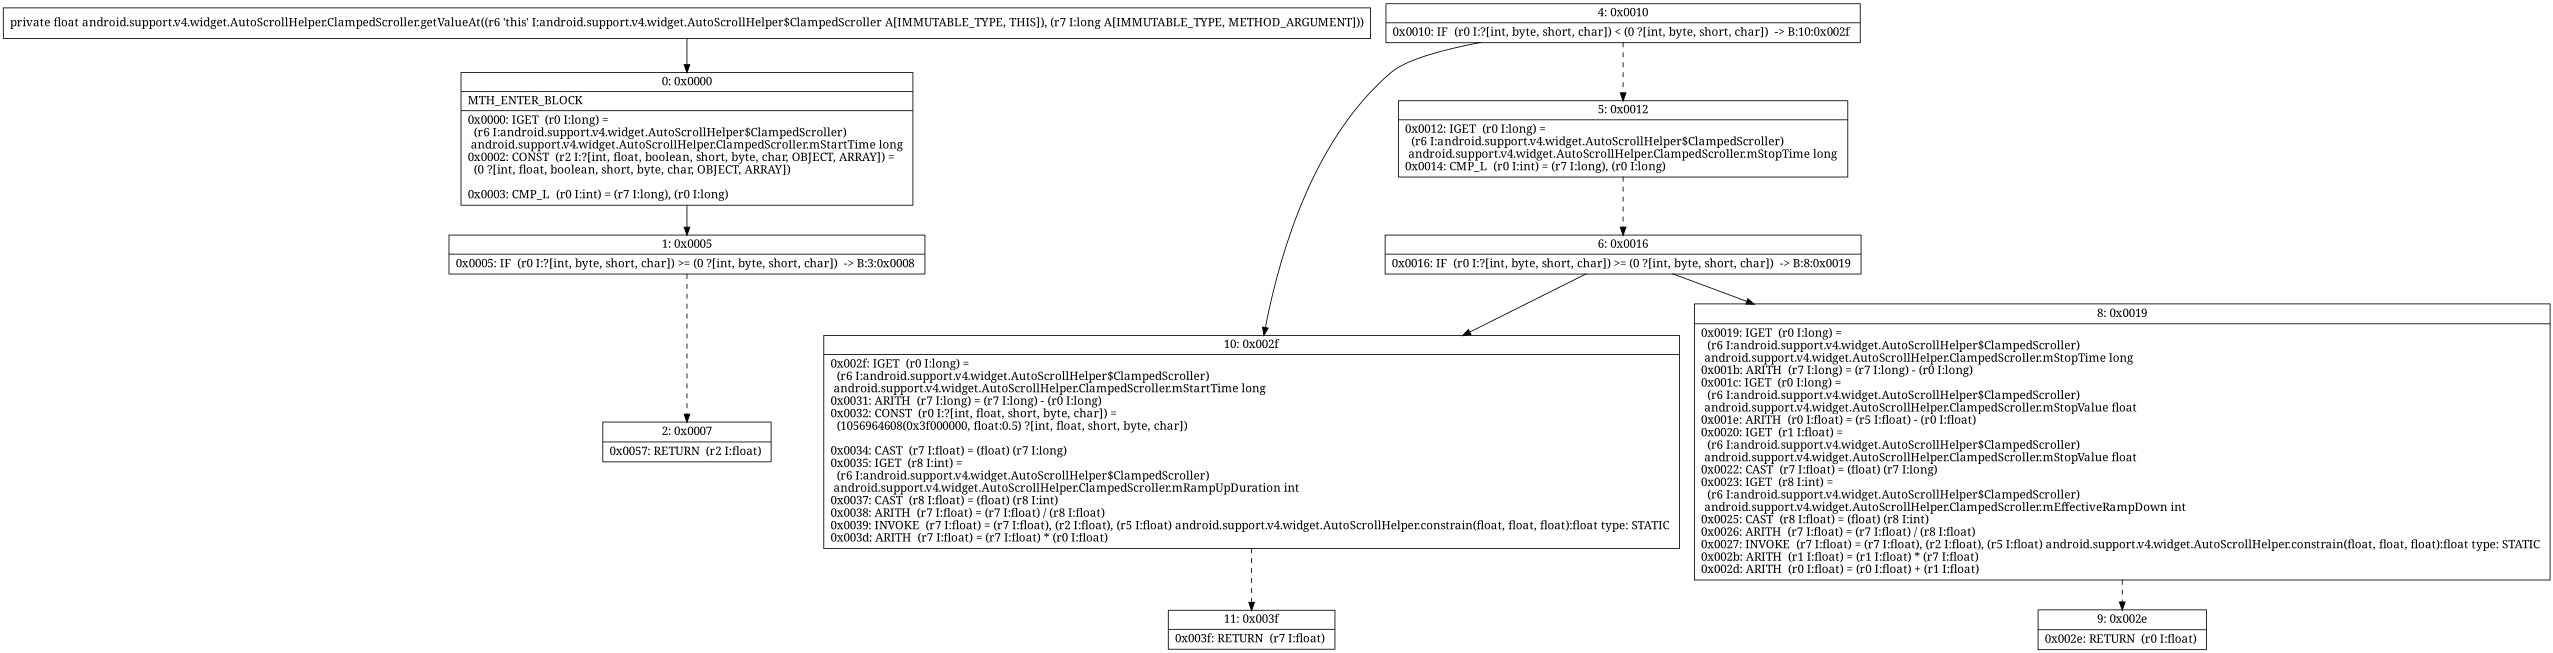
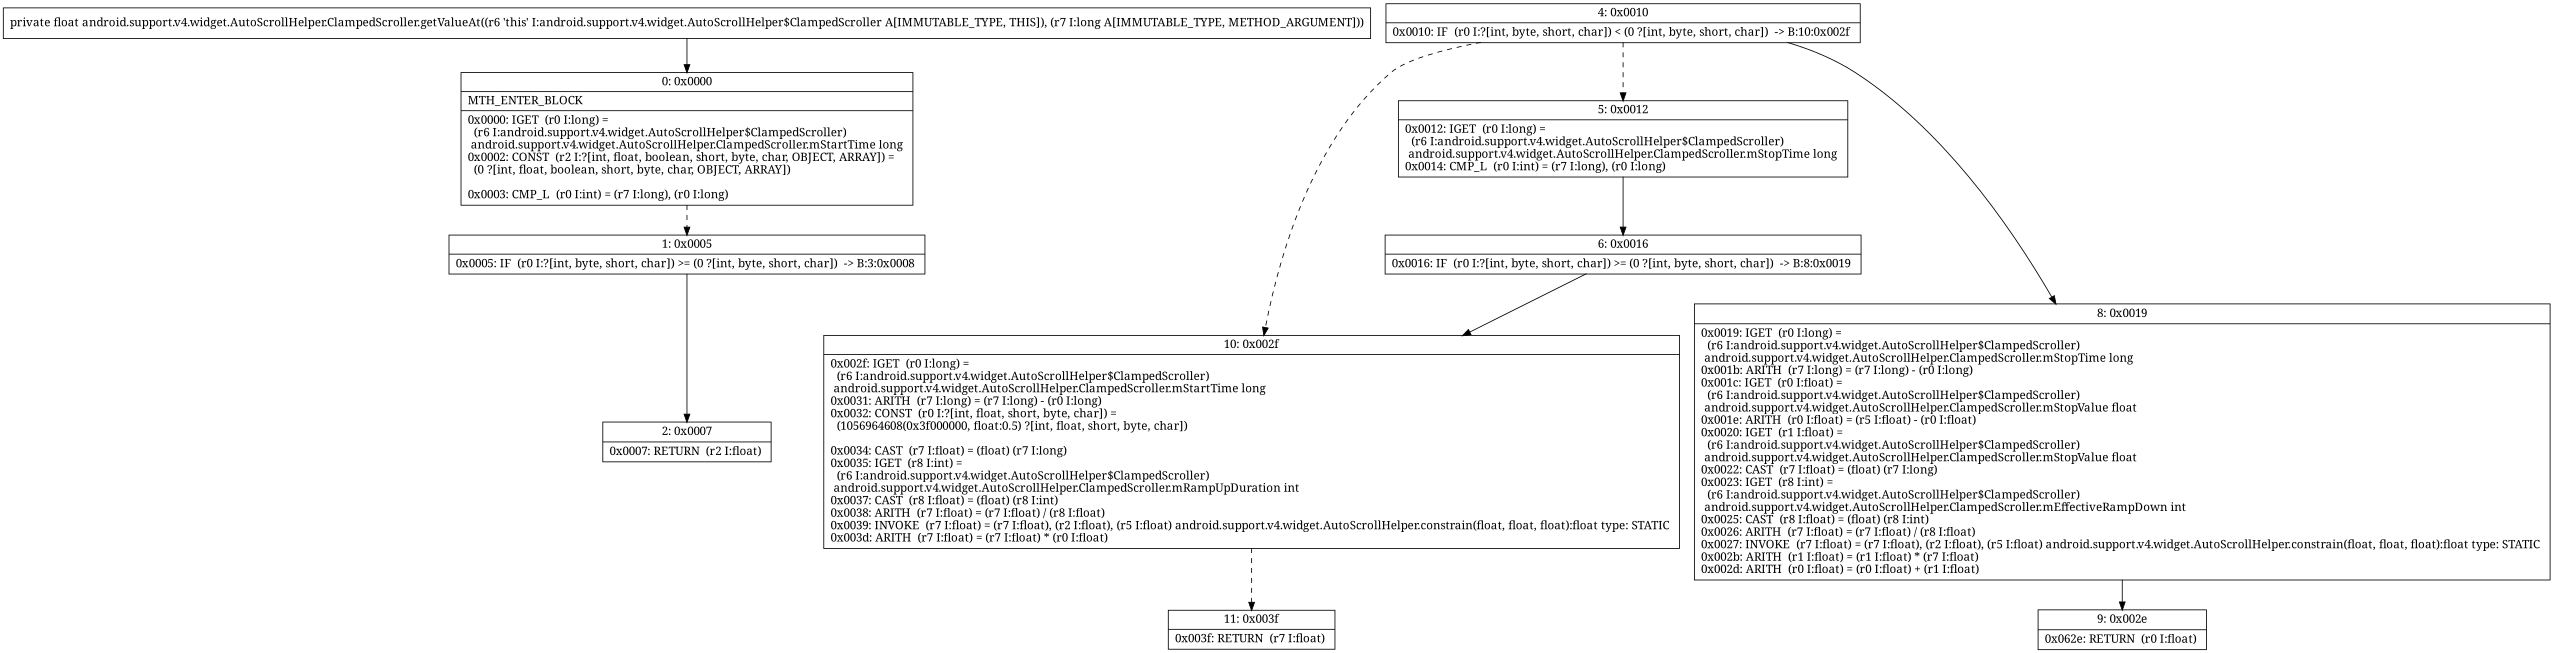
(1330, 147) -> (1330, 147)
(1623, 202) -> (1623, 202)
(687, 216) -> (687, 216)
(1709, 288) -> (1941, 146)
(687, 344) -> (687, 344)
(1773, 383) -> (1774, 383)
(687, 451) -> (687, 451)
(2122, 591) -> (2122, 591)
(2122, 639) -> (2122, 639)
